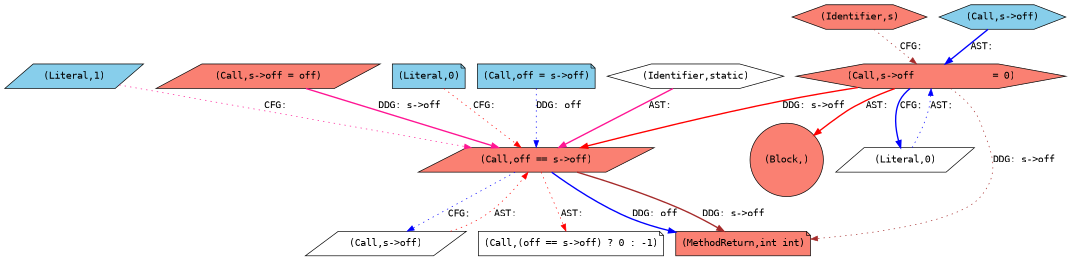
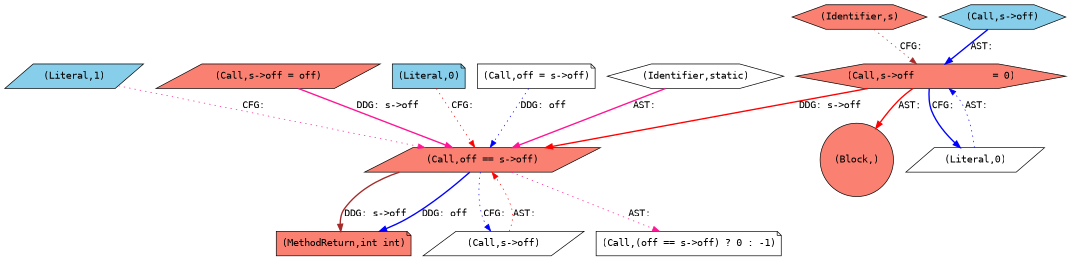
(536, 76) -> (536, 76)
(552, 198) -> (582, 200)
(962, 210) -> none
